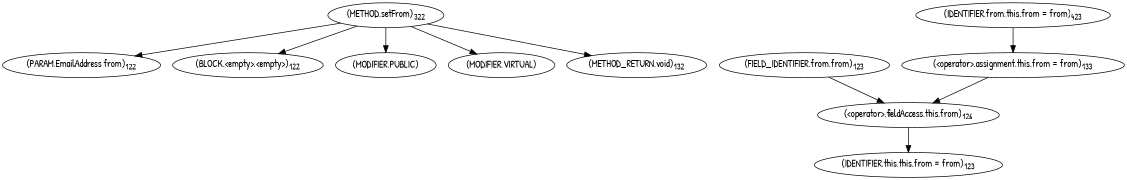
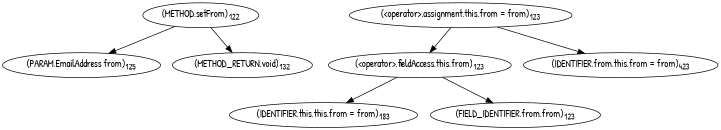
(419, 14) -> (234, 14)
(1013, 37) -> (538, 39)
(131, 64) -> (131, 64)
(1088, 64) -> (535, 14)
(248, 65) -> none
(386, 65) -> none
(502, 65) -> none
(853, 89) -> (465, 89)
(968, 114) -> (479, 64)
(970, 164) -> (385, 114)
